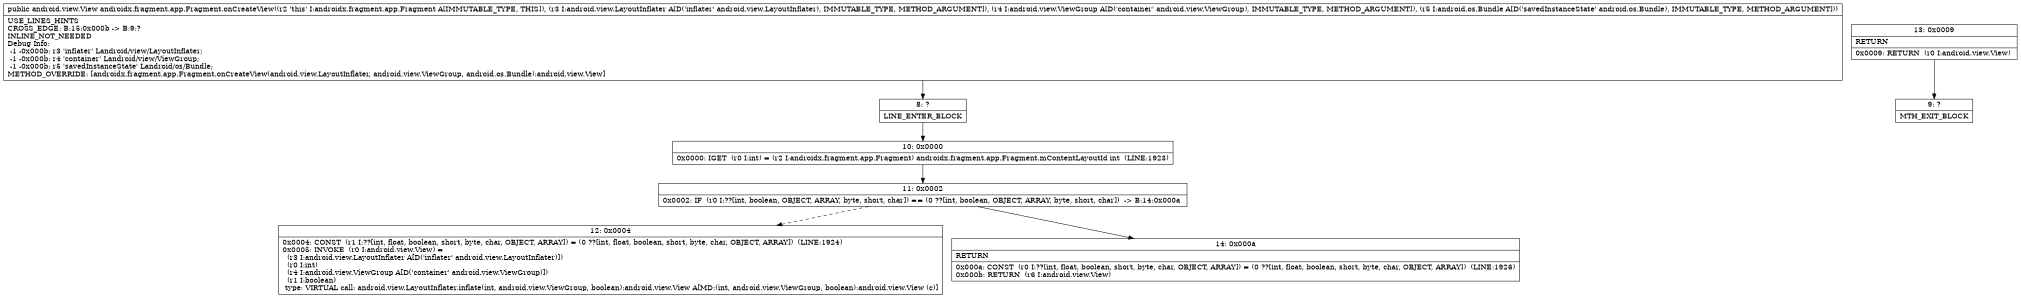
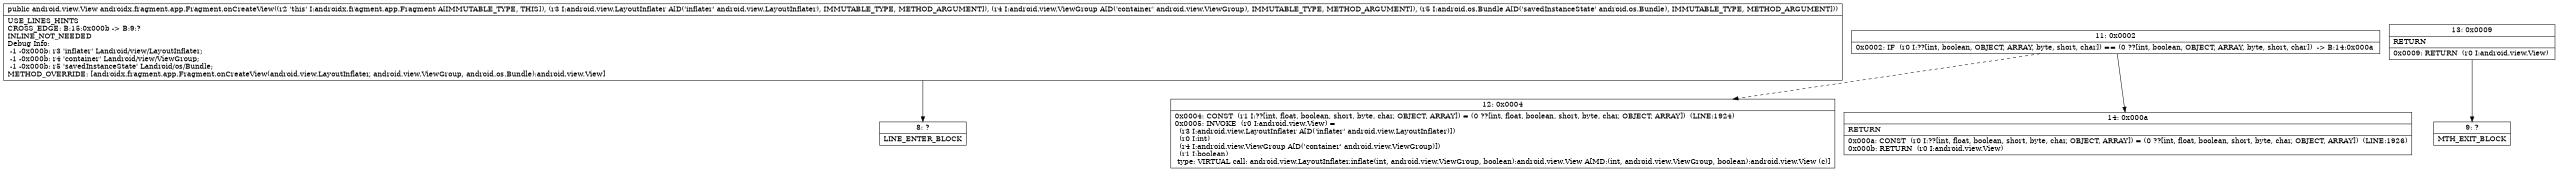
(923, 153) -> none
(1035, 275) -> (1927, 149)
